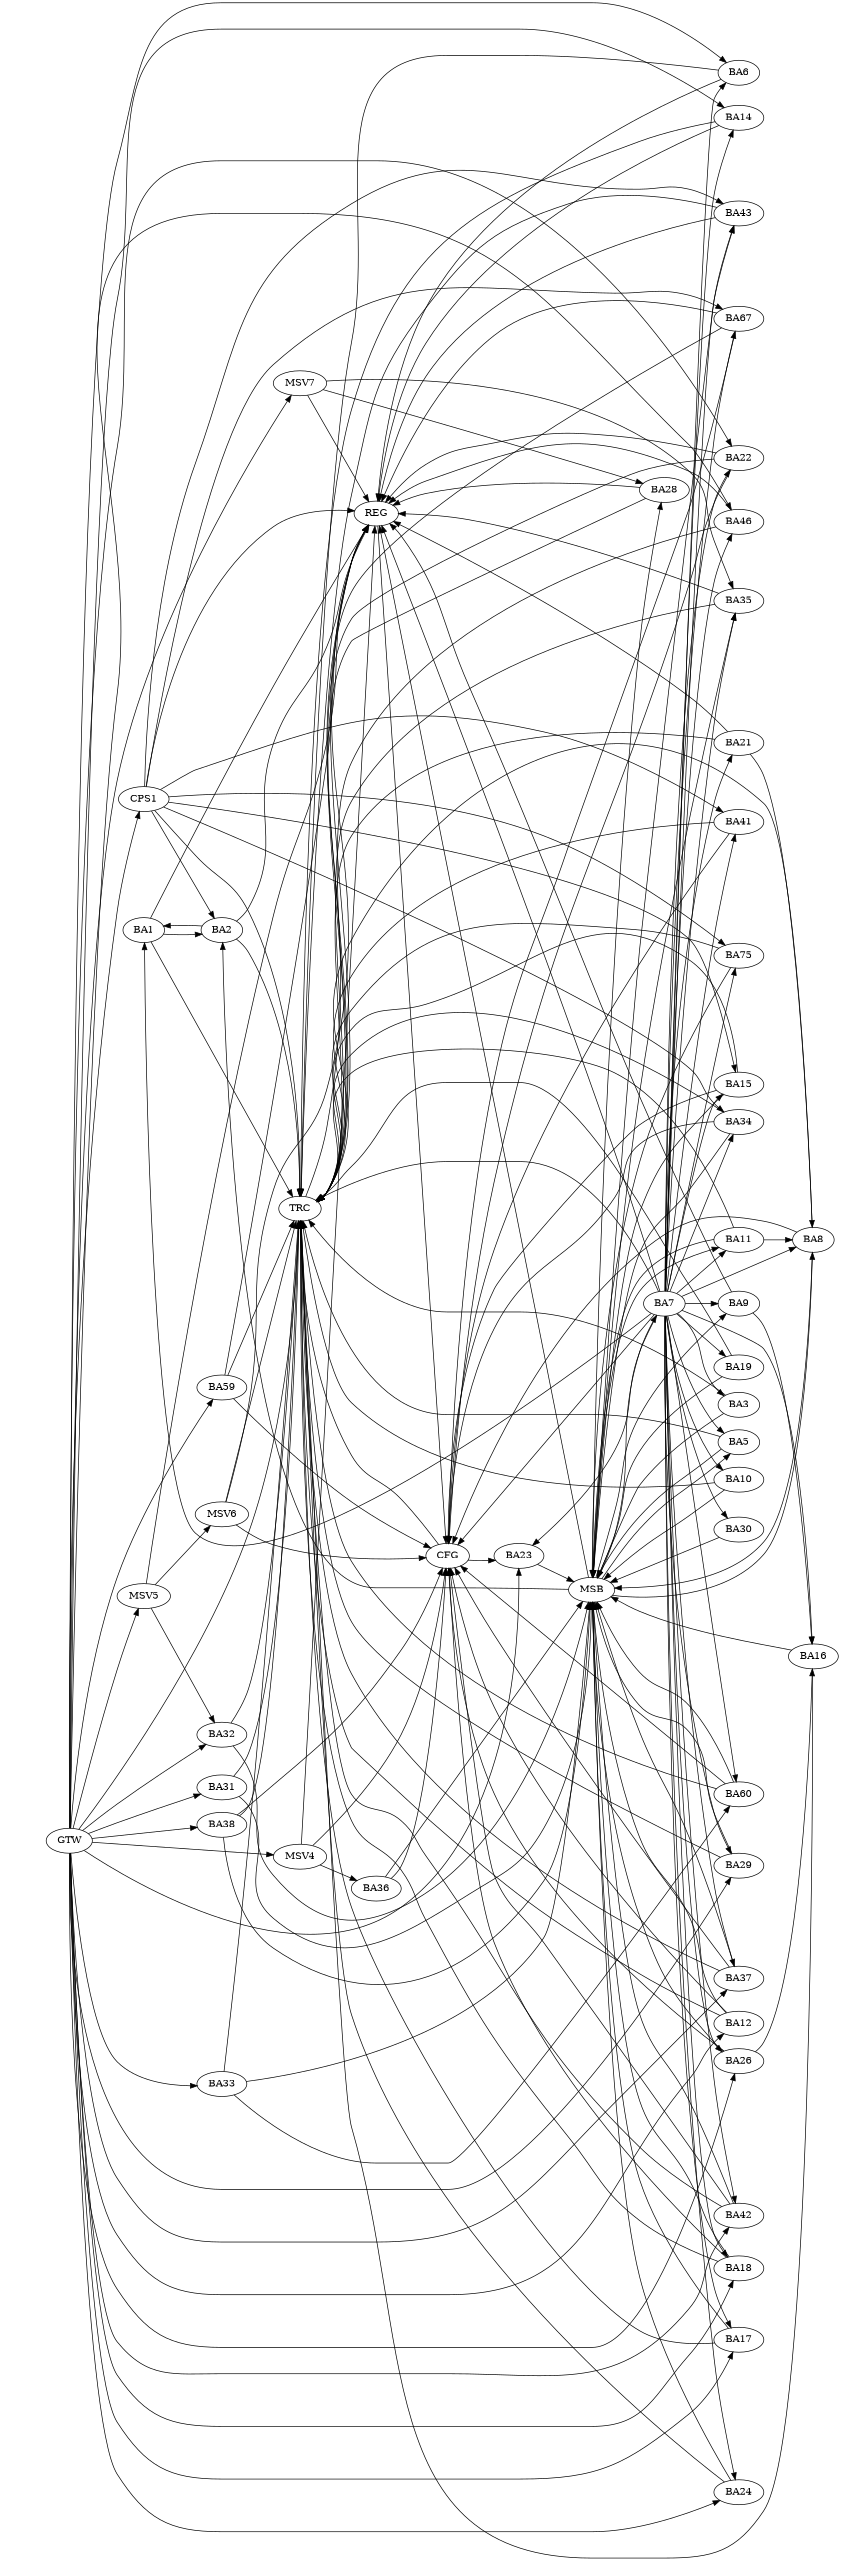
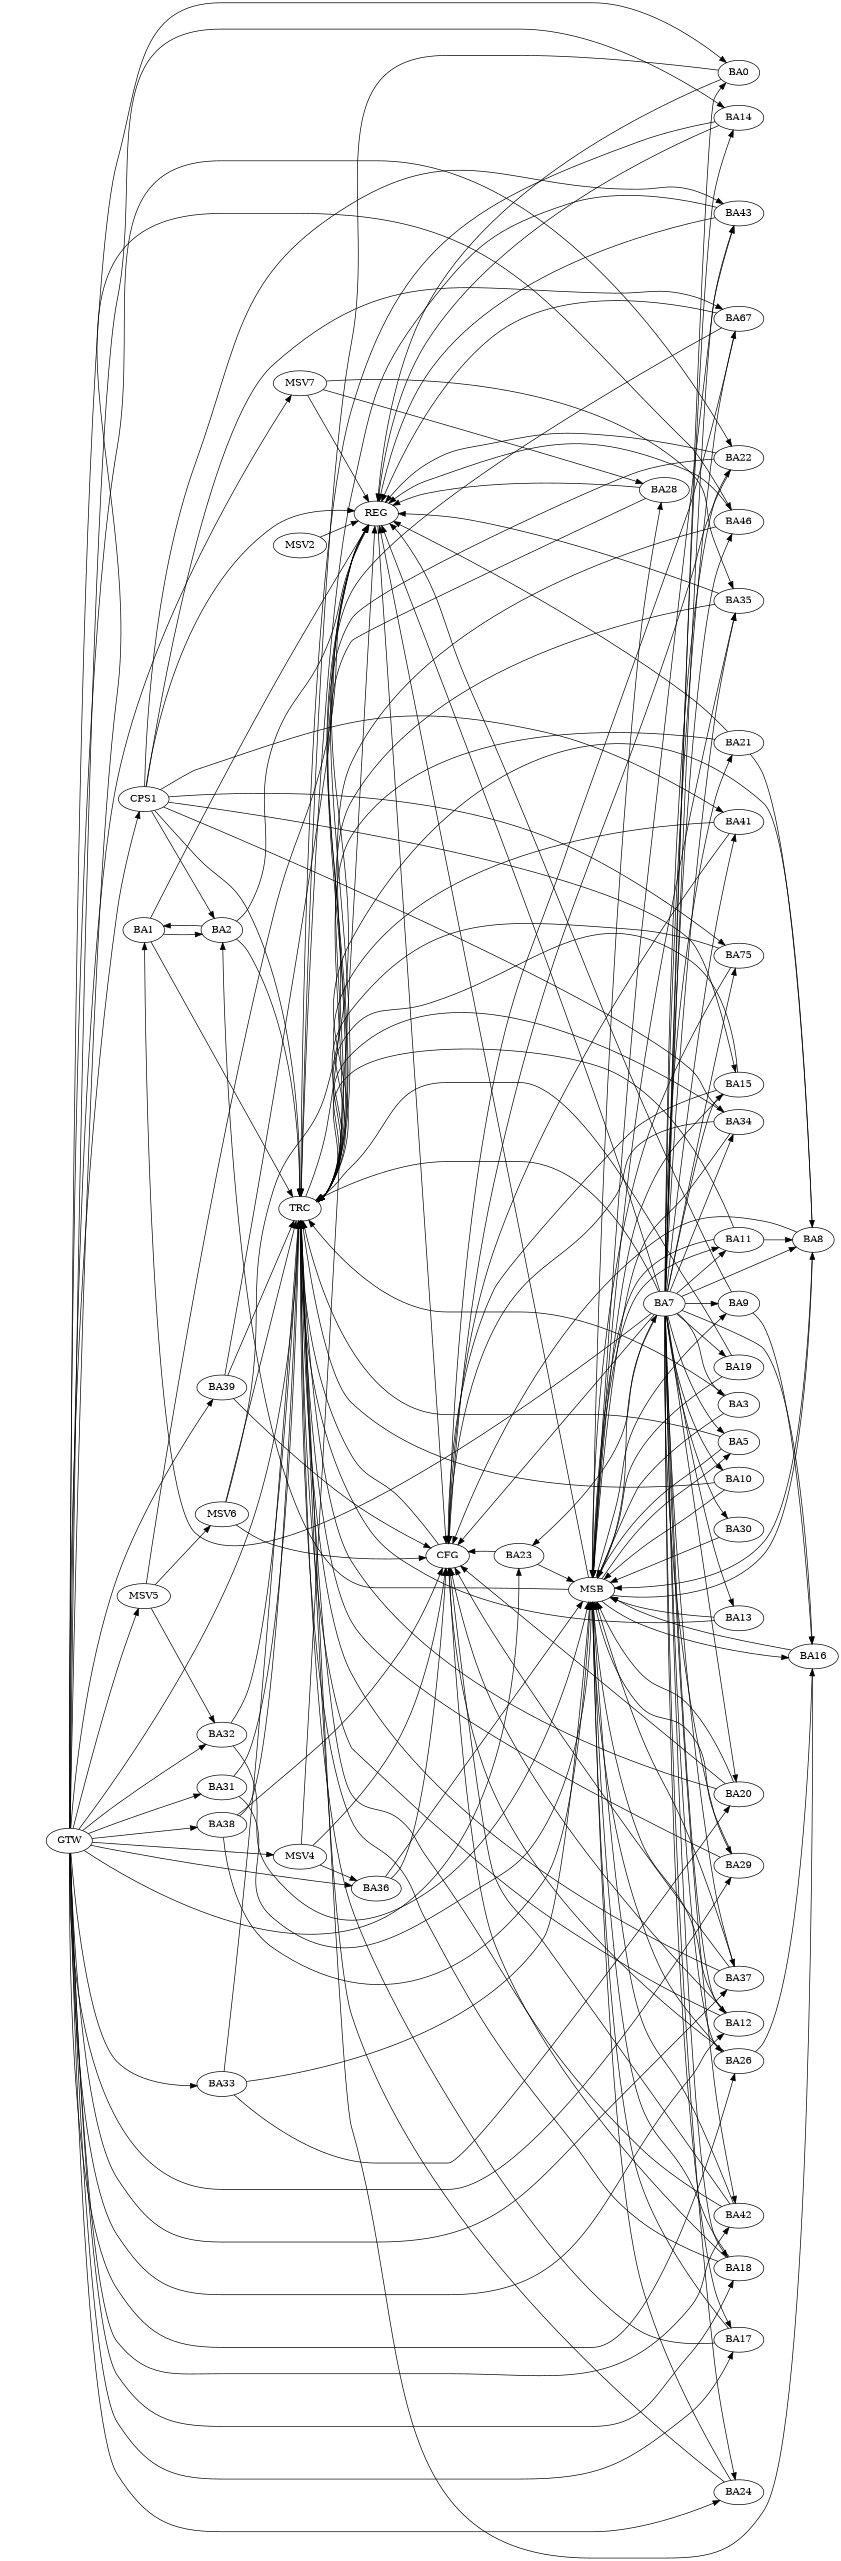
(739, 73) -> (739, 73)
none -> (300, 545)
(222, 1387) -> (222, 1387)
(478, 1561) -> (485, 1551)
none -> (739, 1618)
none -> (693, 1641)
none -> (680, 1664)
(739, 1794) -> (739, 1794)
none -> (218, 1867)
